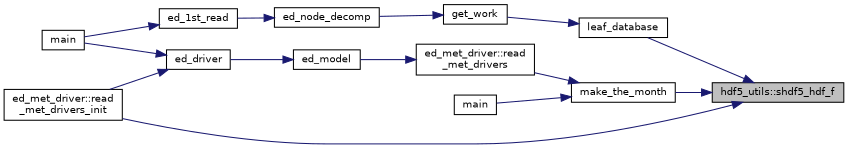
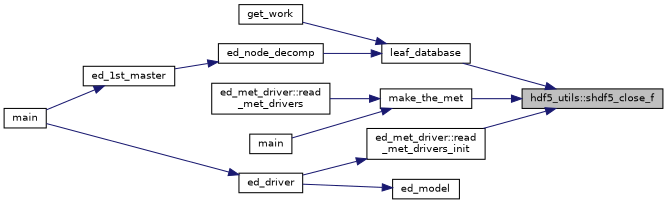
(406, 16) -> (347, 53)
(198, 18) -> (129, 76)
(383, 60) -> none
(134, 81) -> (330, 168)
(623, 92) -> (426, 99)
(778, 92) -> (593, 99)
